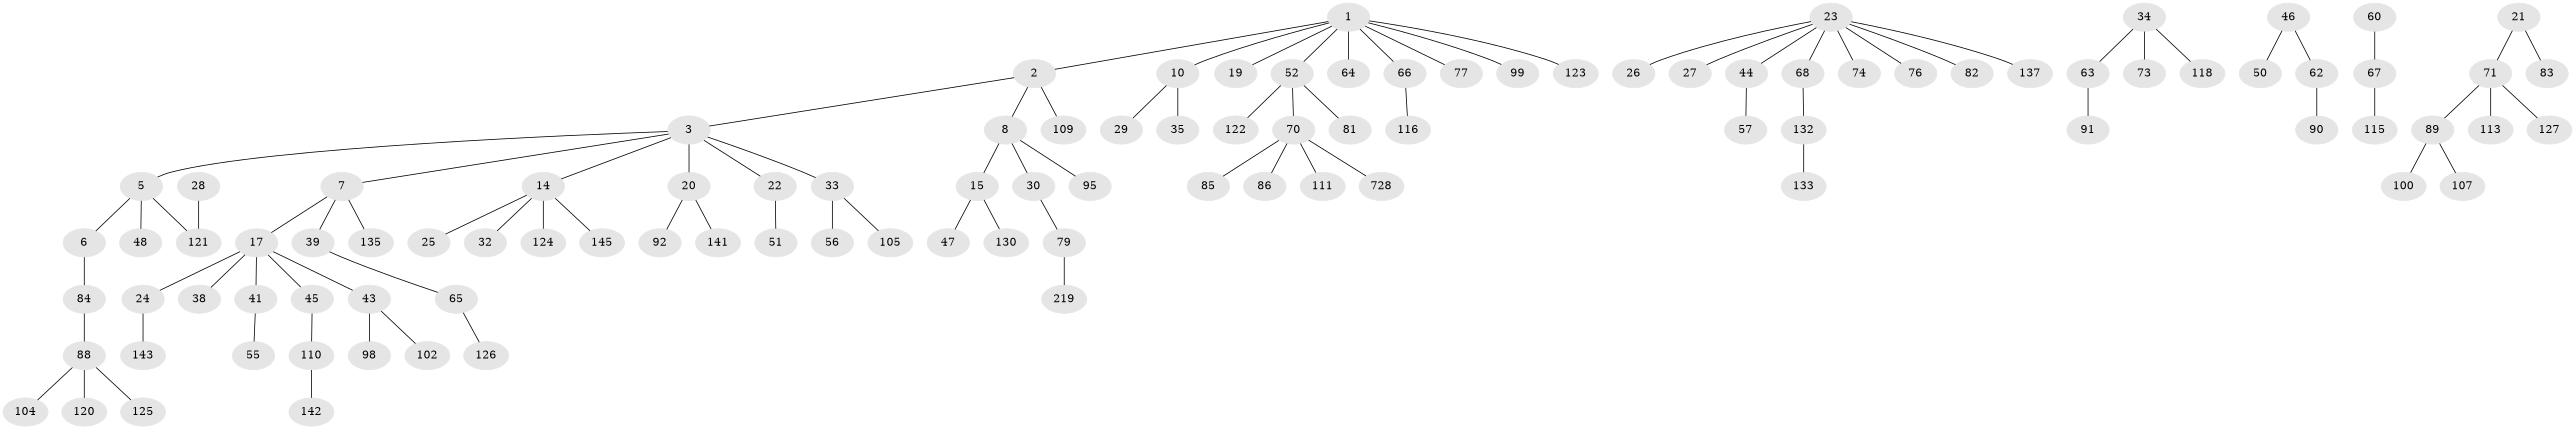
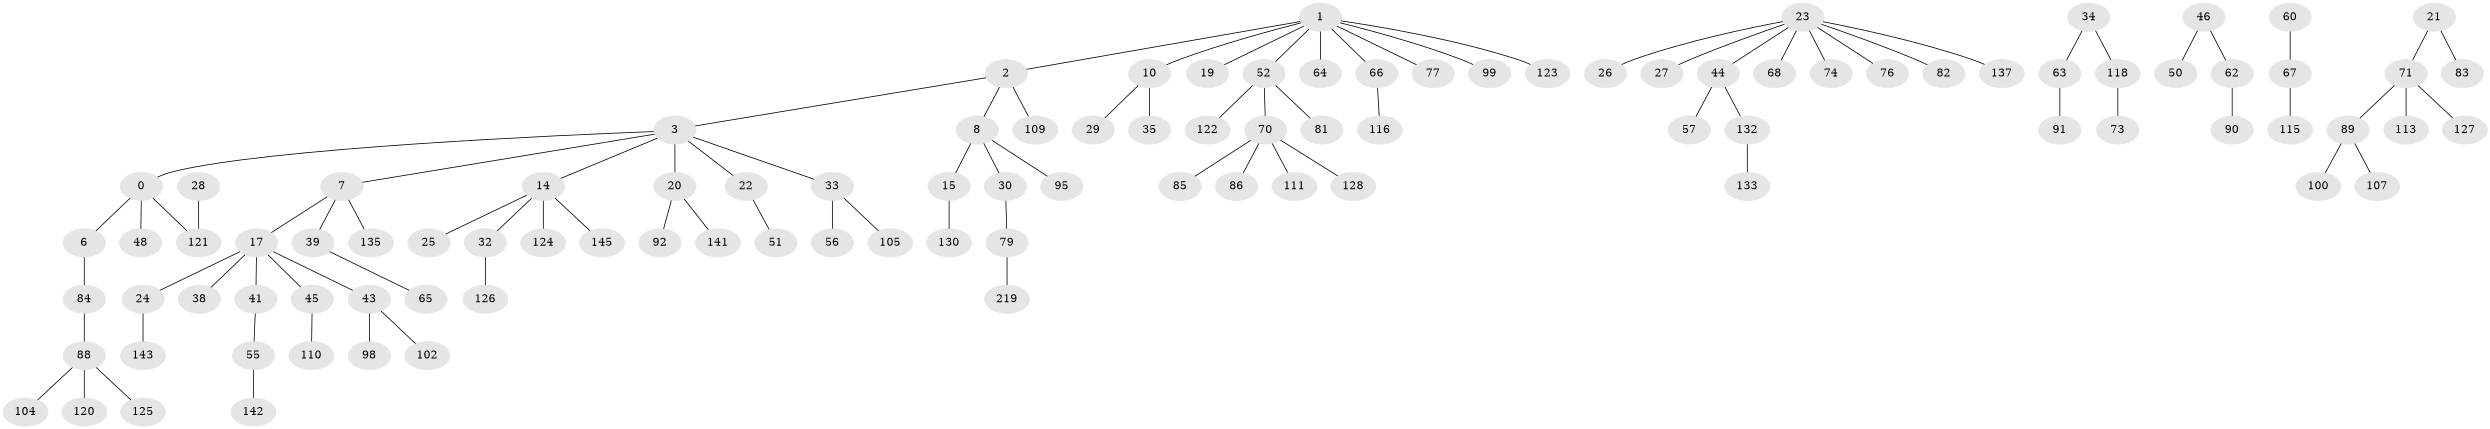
(2144, 46) -> (2118, 102)
(1803, 102) -> (1733, 102)
(141, 186) -> (141, 186)
(1381, 186) -> (1353, 186)
(948, 243) -> none
(471, 327) -> (485, 271)
(311, 384) -> (253, 384)
